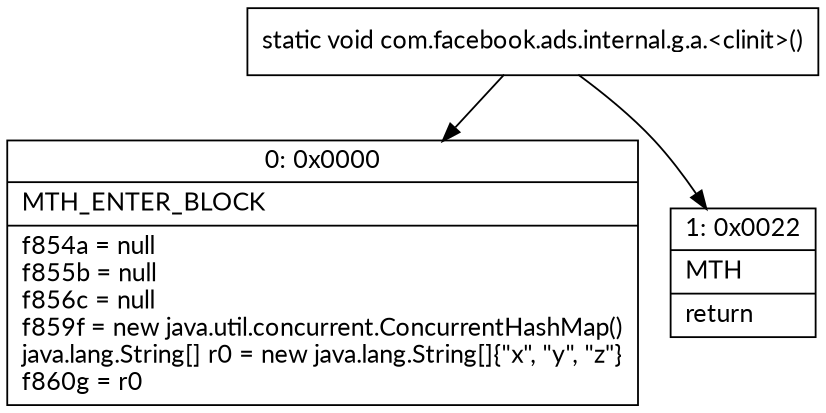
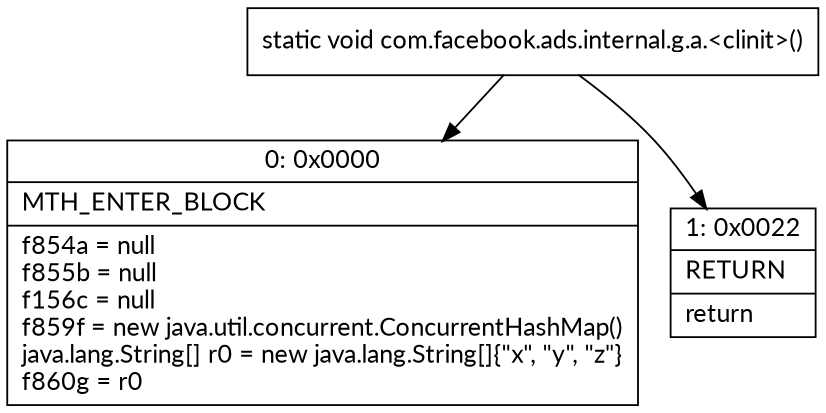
(714, 271) -> (736, 271)
(89, 301) -> (89, 301)
